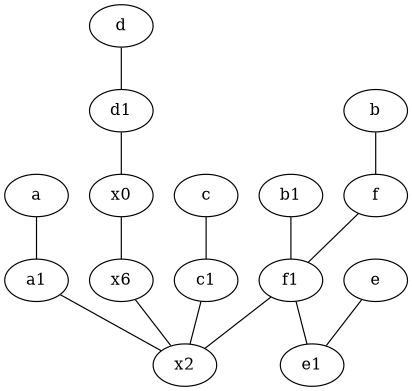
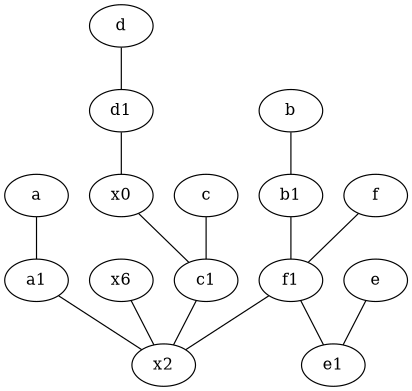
(376, 153) -> (291, 153)
(121, 238) -> (164, 238)
